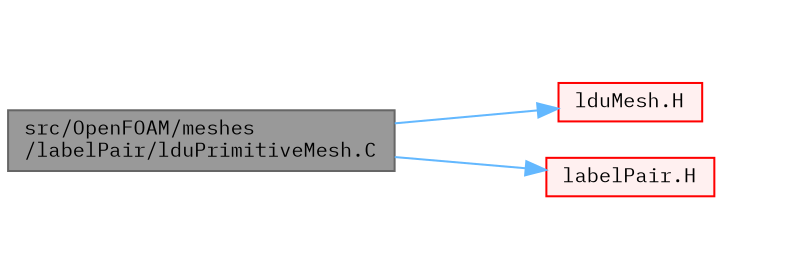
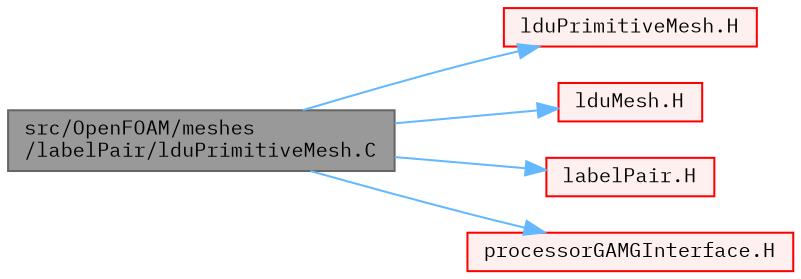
none -> (630, 27)
none -> (630, 252)
